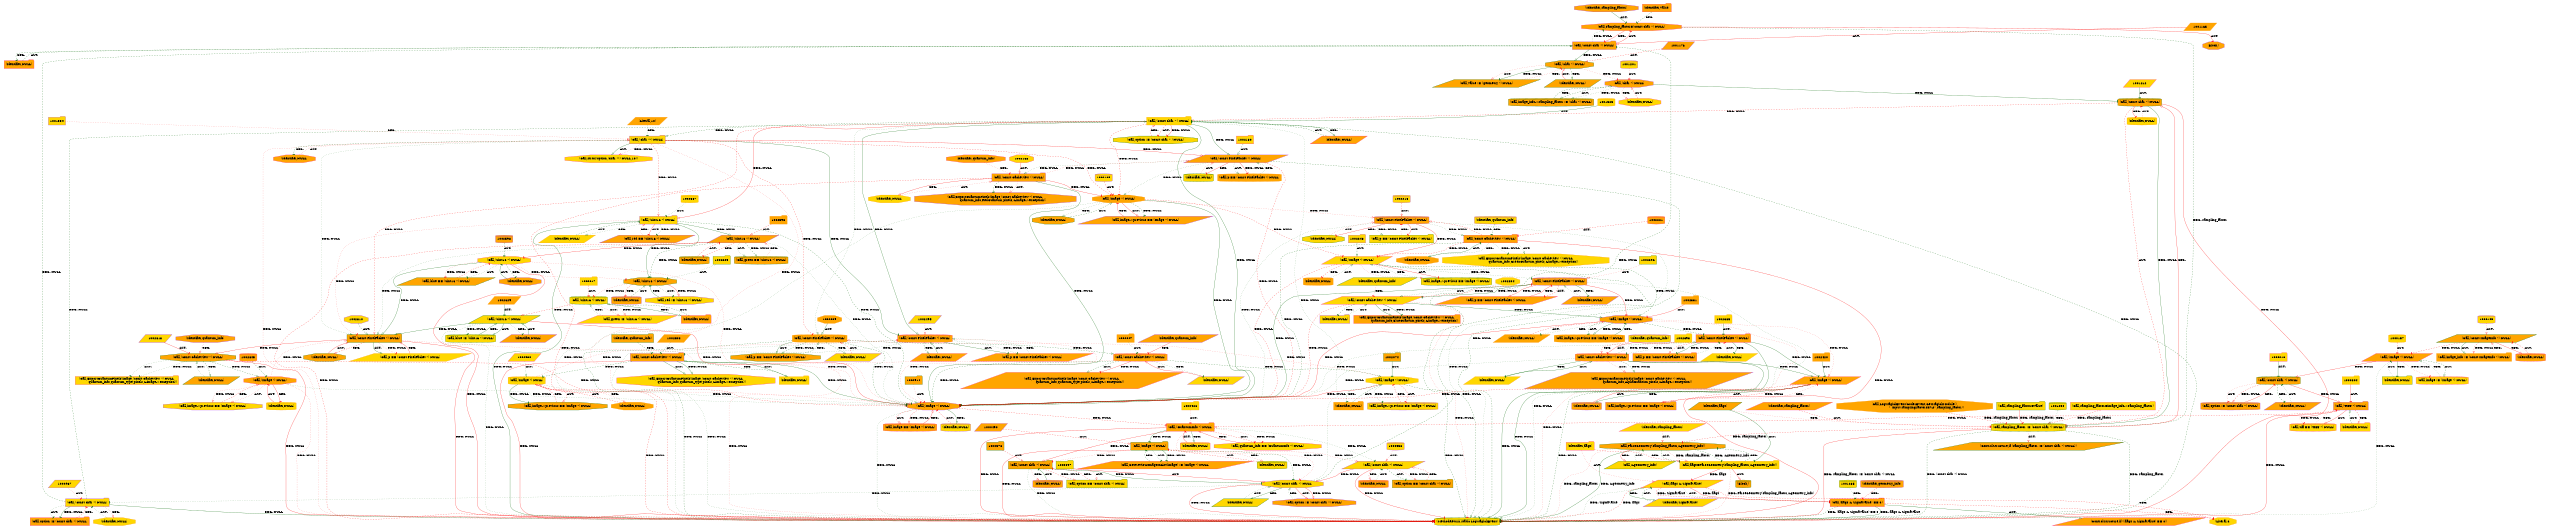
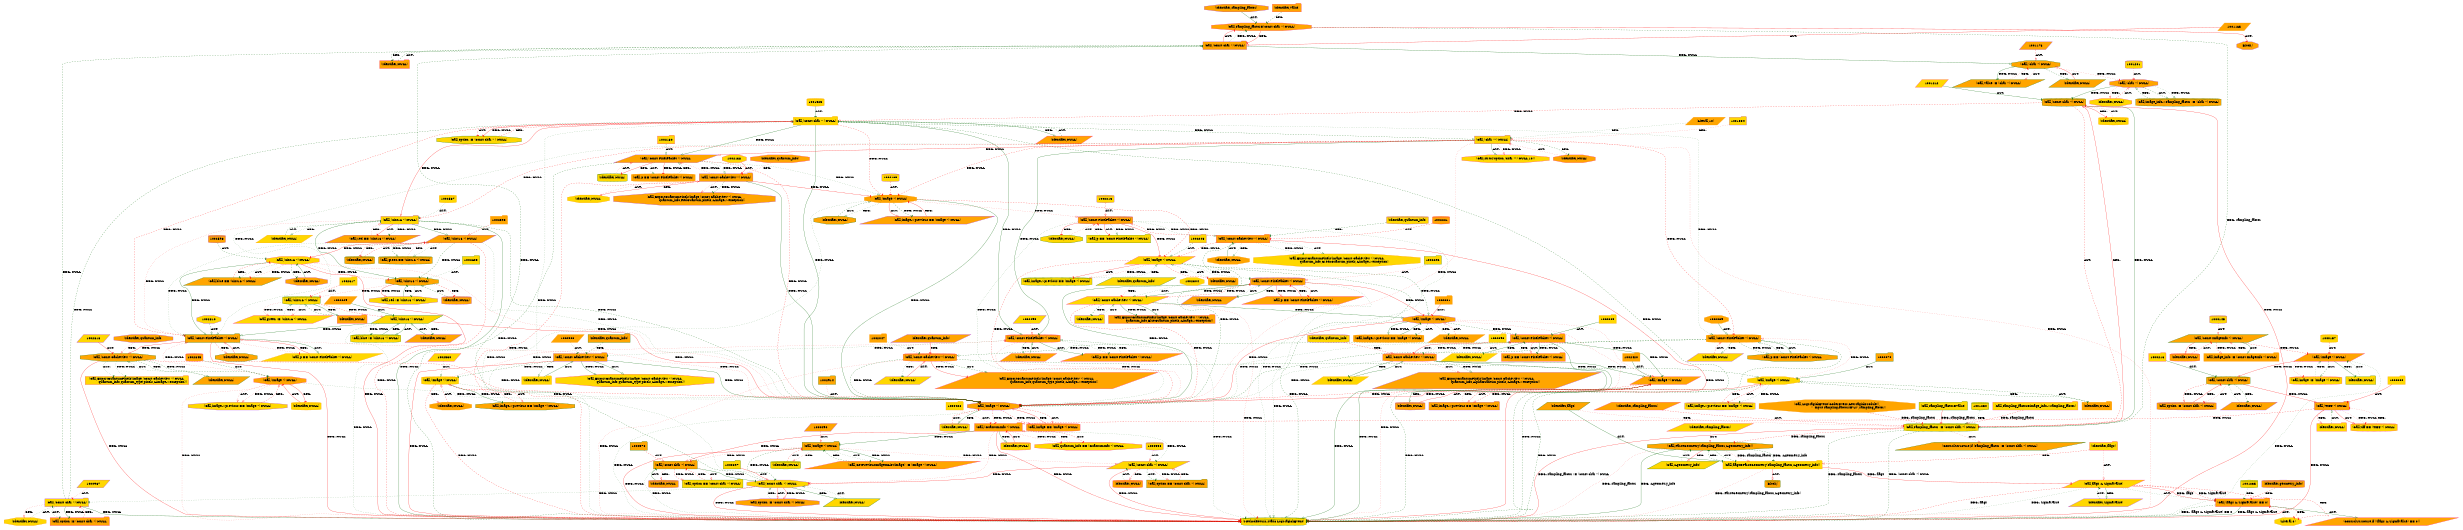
(1486, 83) -> (1999, 83)
(1220, 439) -> (1050, 433)
none -> (2279, 511)
